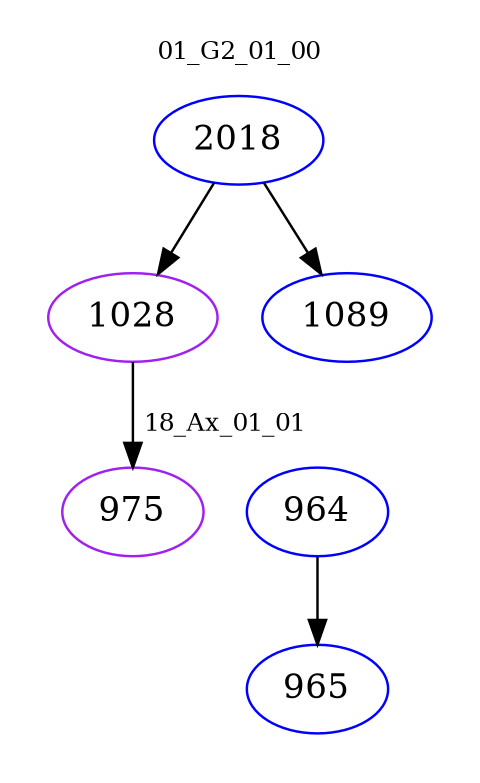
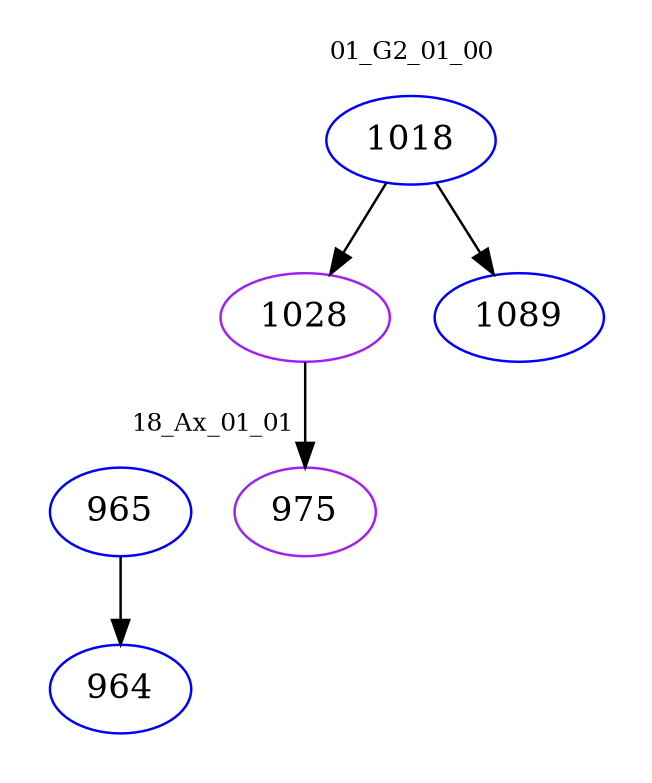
(239, 140) -> (411, 140)
(317, 588) -> (121, 588)
